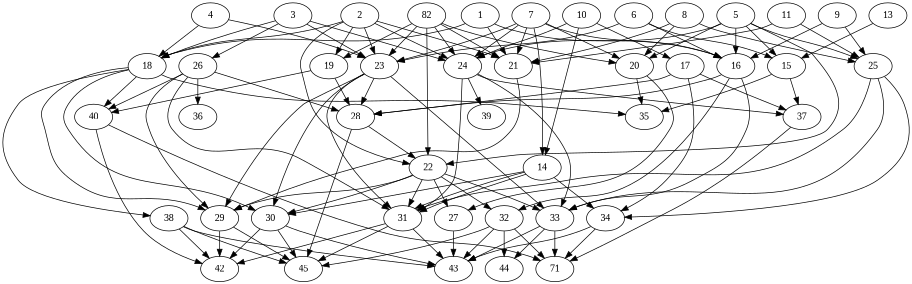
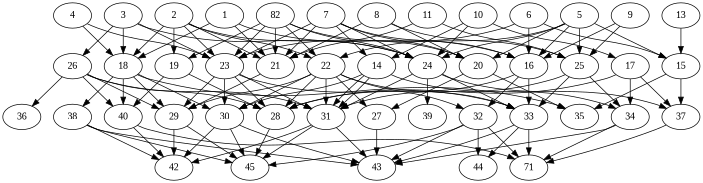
(389, 140) -> (307, 85)
